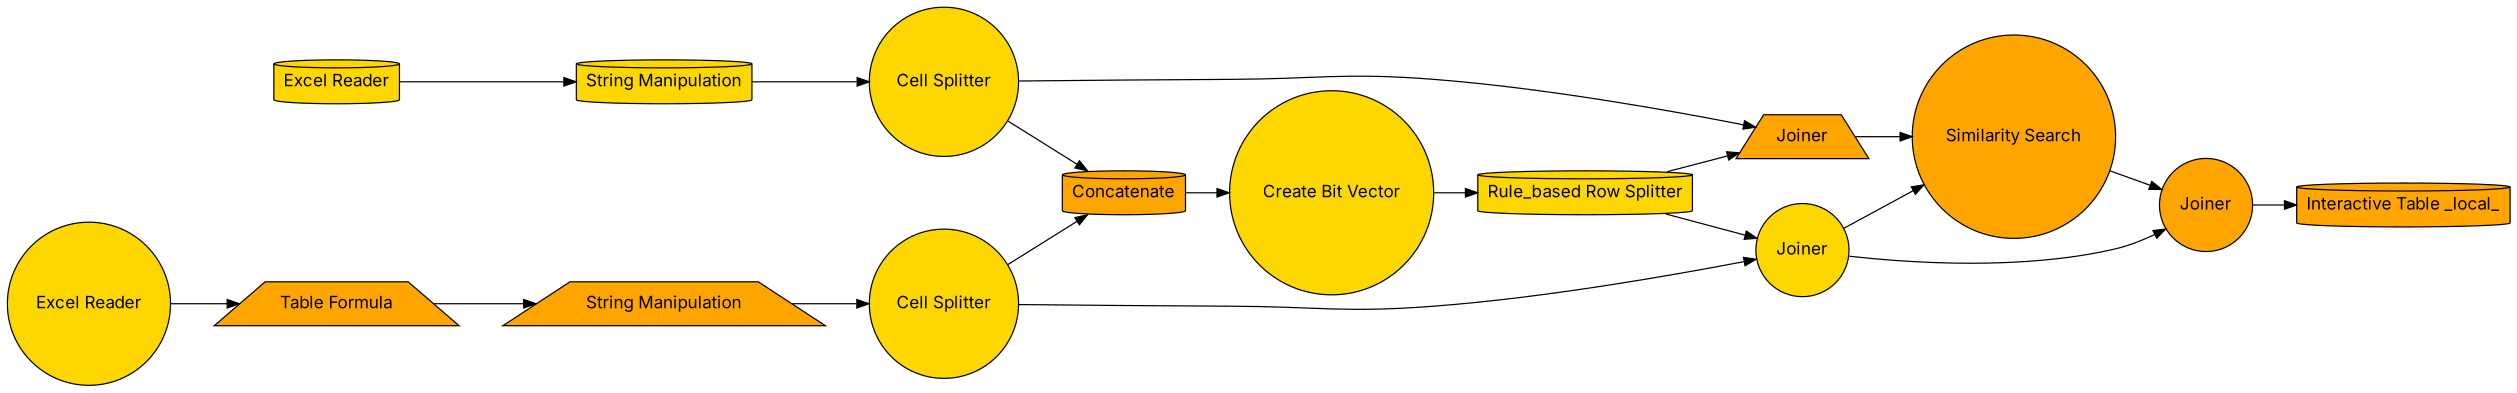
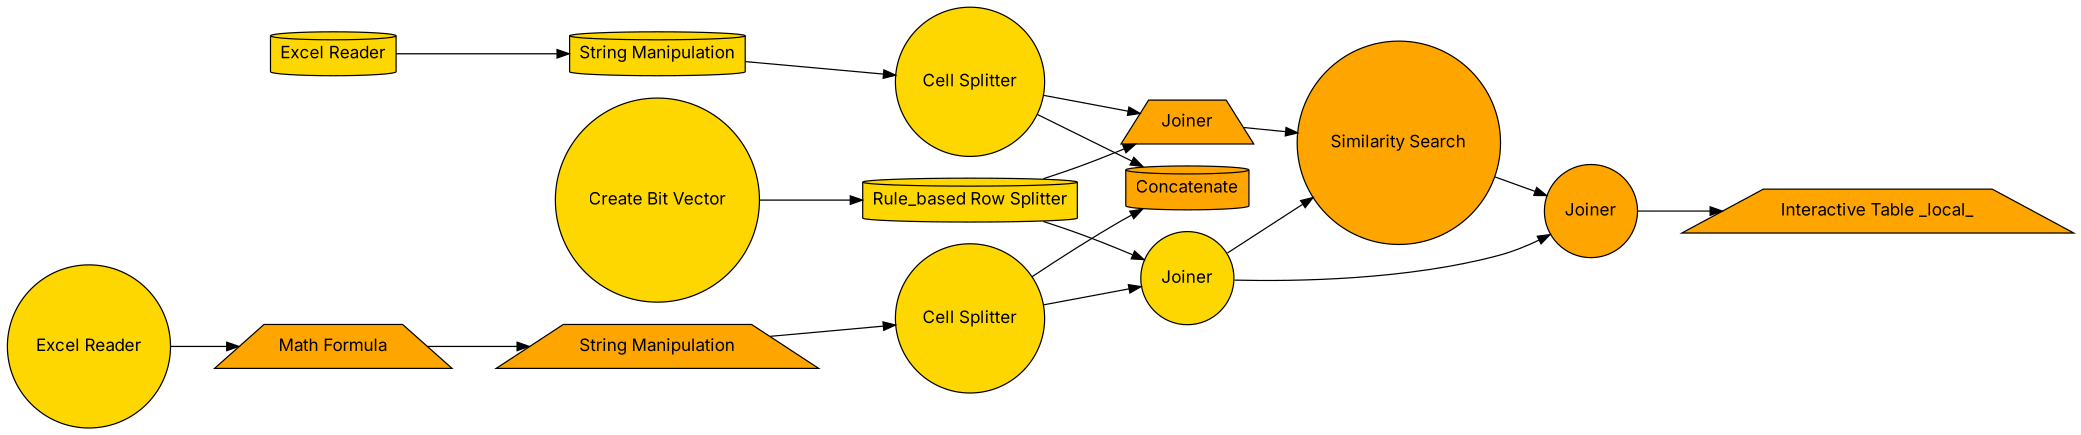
(1201, 193) -> none
(2403, 205) -> (1878, 211)
(337, 304) -> (333, 346)
